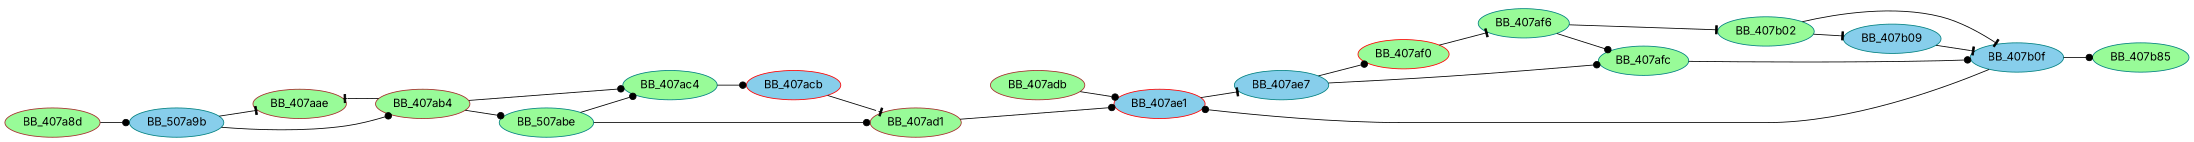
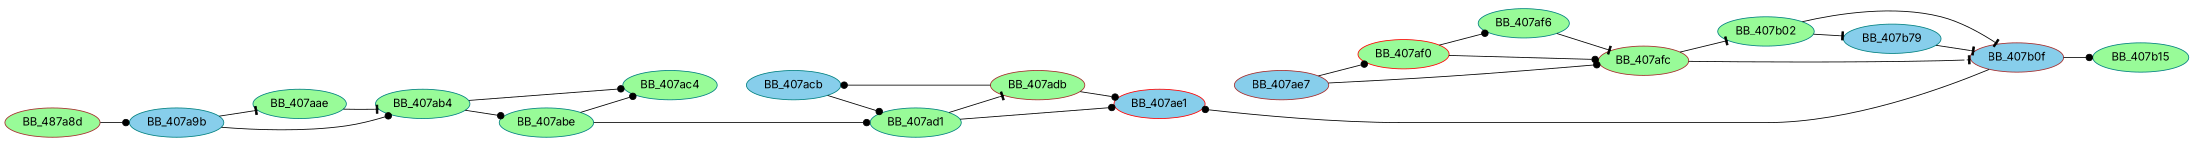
(1642, 27) -> (1702, 47)
(1462, 39) -> (1462, 39)
(1892, 39) -> (1892, 39)
(1582, 41) -> (1582, 41)
none -> (1520, 57)
(2017, 57) -> (2017, 57)
(2141, 57) -> (2141, 57)
(1644, 61) -> (1644, 61)
(1826, 62) -> (1826, 62)
(728, 85) -> (919, 85)
(794, 85) -> (794, 85)
(1282, 85) -> (1282, 85)
(1218, 95) -> none
(363, 98) -> (359, 109)
(852, 103) -> (852, 103)
(300, 104) -> (300, 104)
(423, 104) -> (423, 104)
none -> (974, 105)
(52, 123) -> (52, 123)
(177, 123) -> (177, 123)
(546, 123) -> (546, 123)
(916, 123) -> (916, 123)
